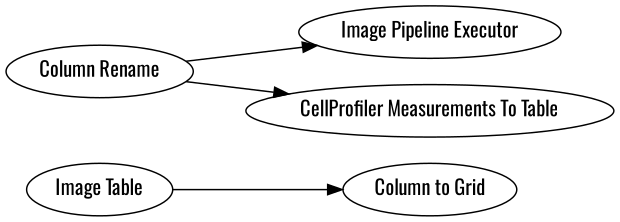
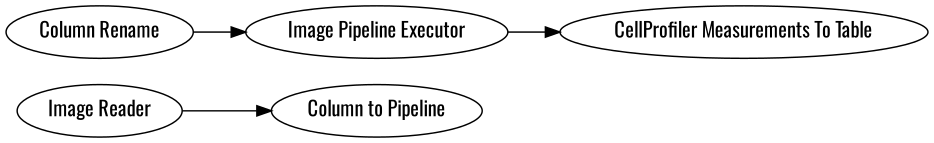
(230, 87) -> (526, 32)
(100, 190) -> (100, 111)
(430, 190) -> (377, 111)
